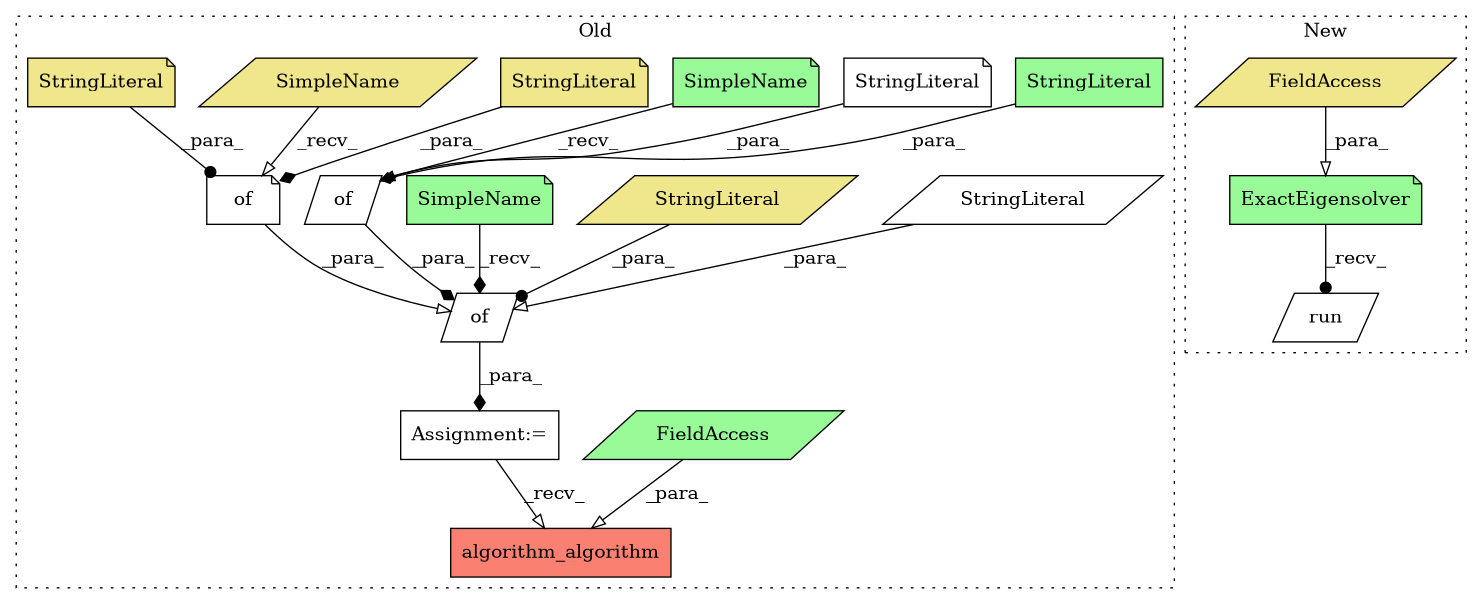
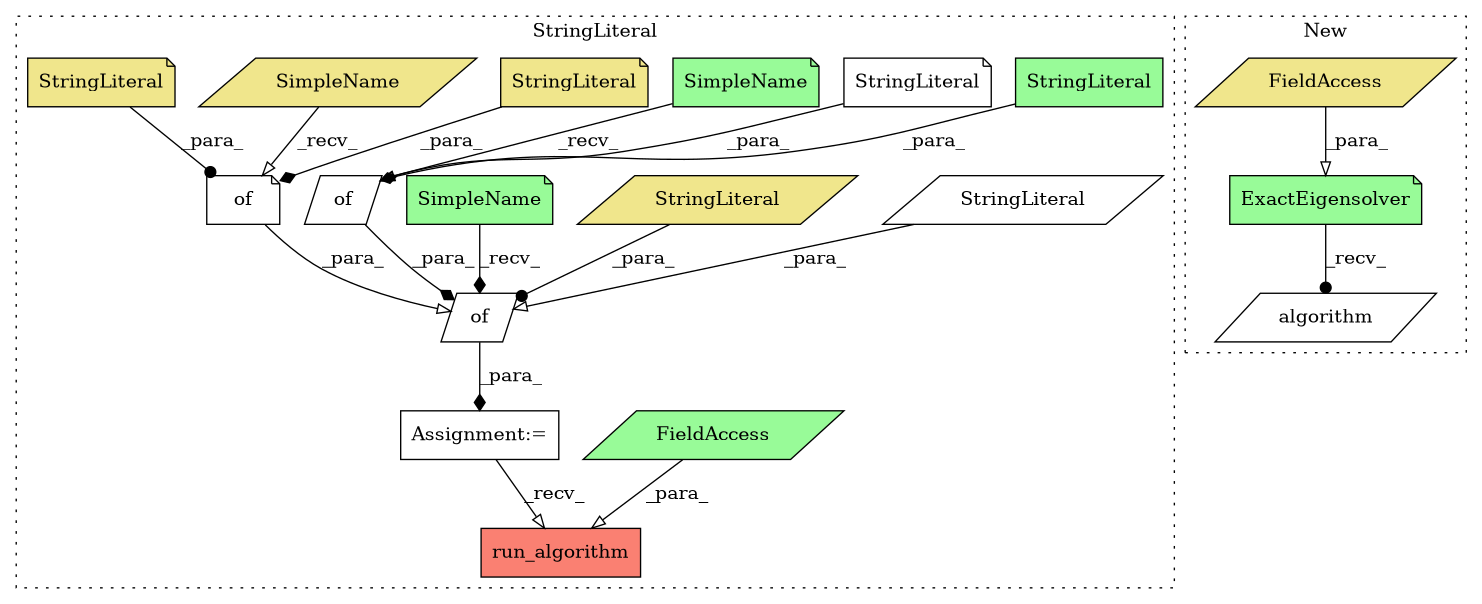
(595, 32) -> (595, 32)
(1326, 318) -> (1326, 318)
(561, 553) -> (561, 553)
